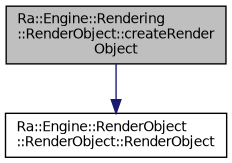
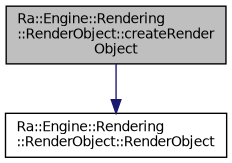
(116, 135) -> (116, 135)
